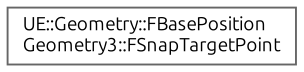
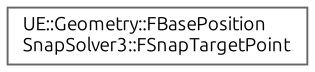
(152, 36) -> (157, 36)
